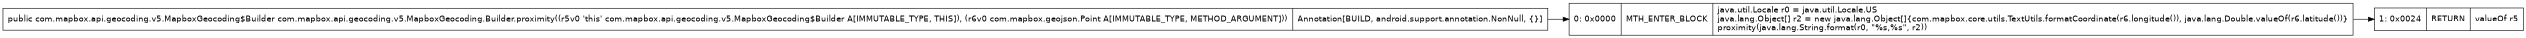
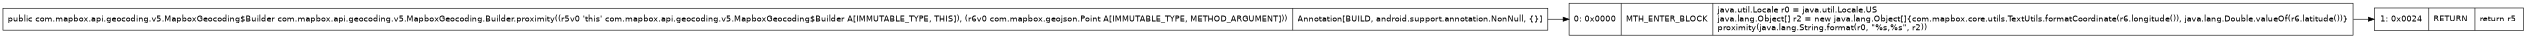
(2497, 19) -> (2498, 19)
